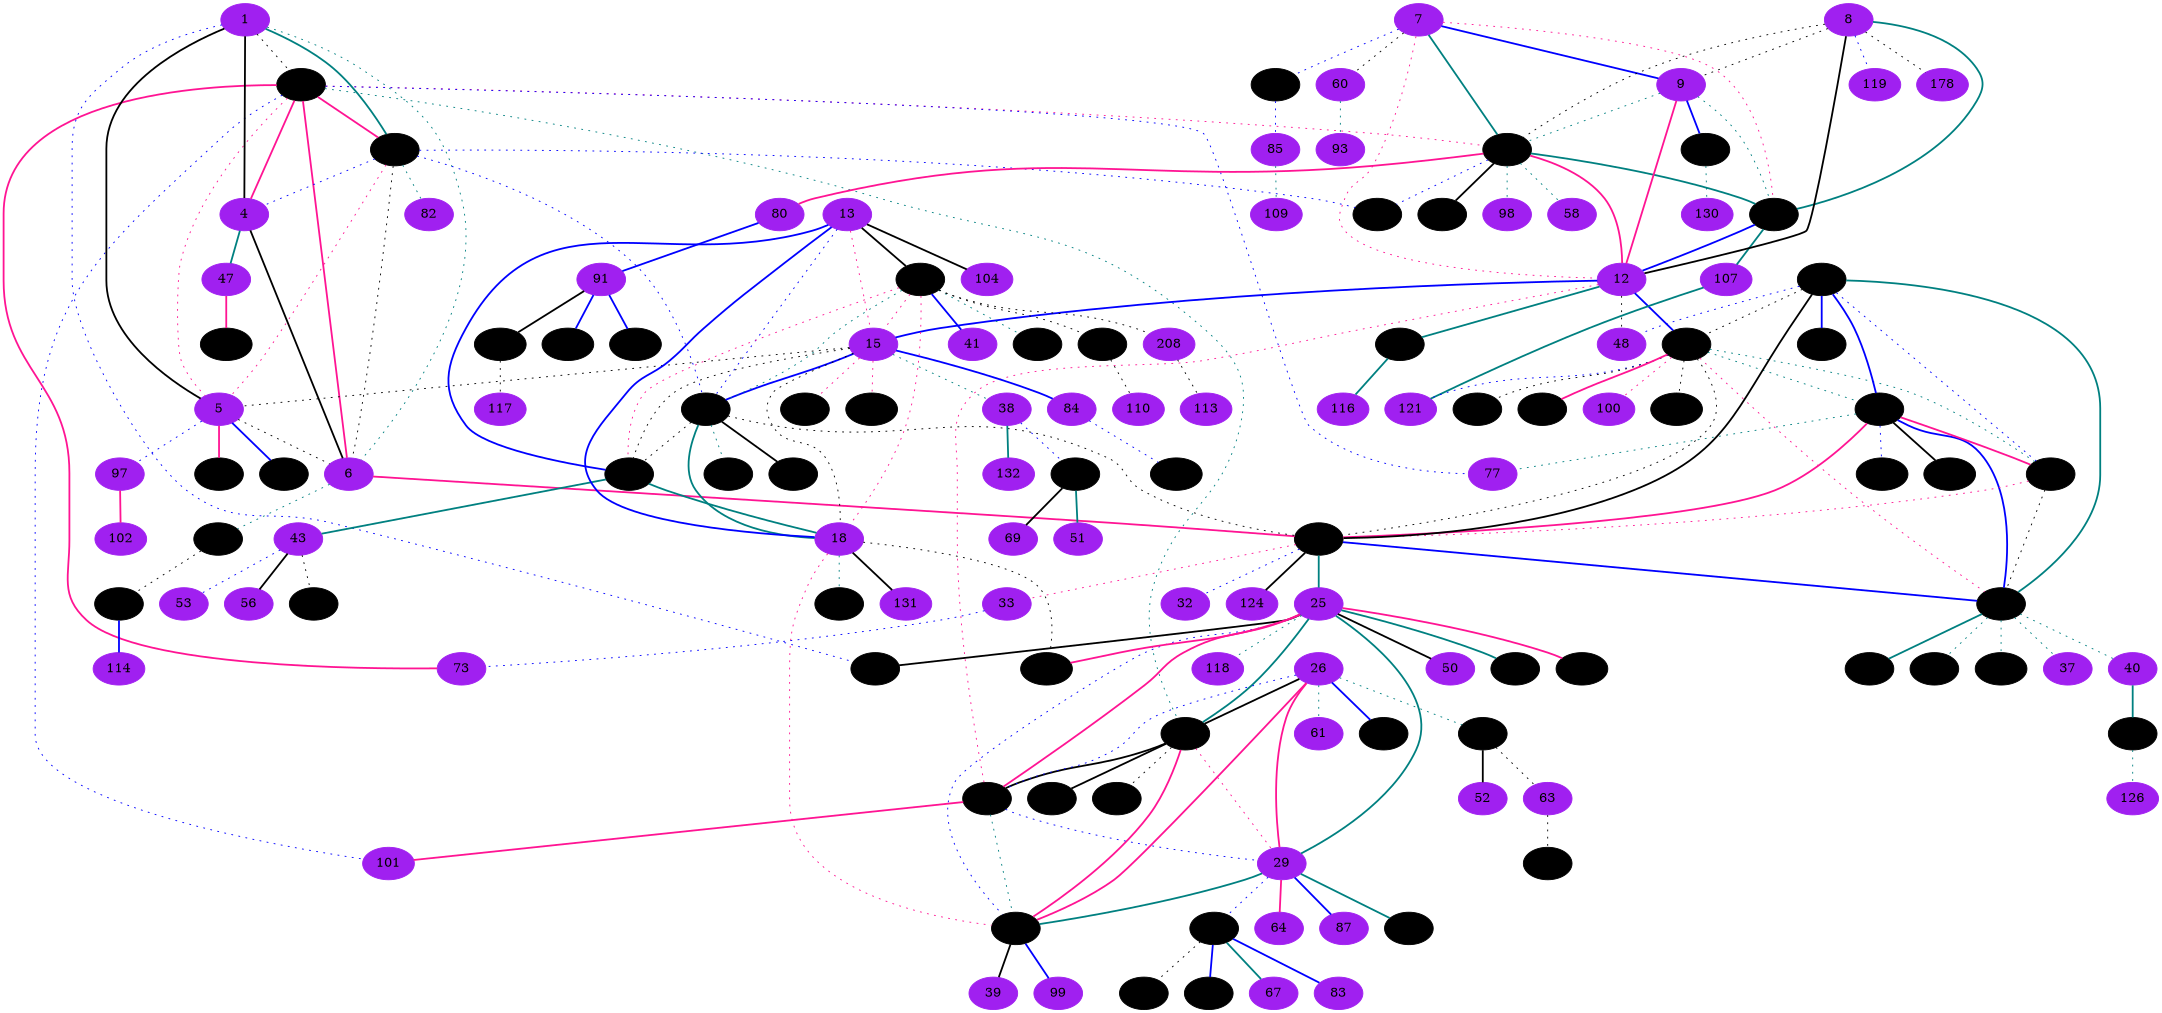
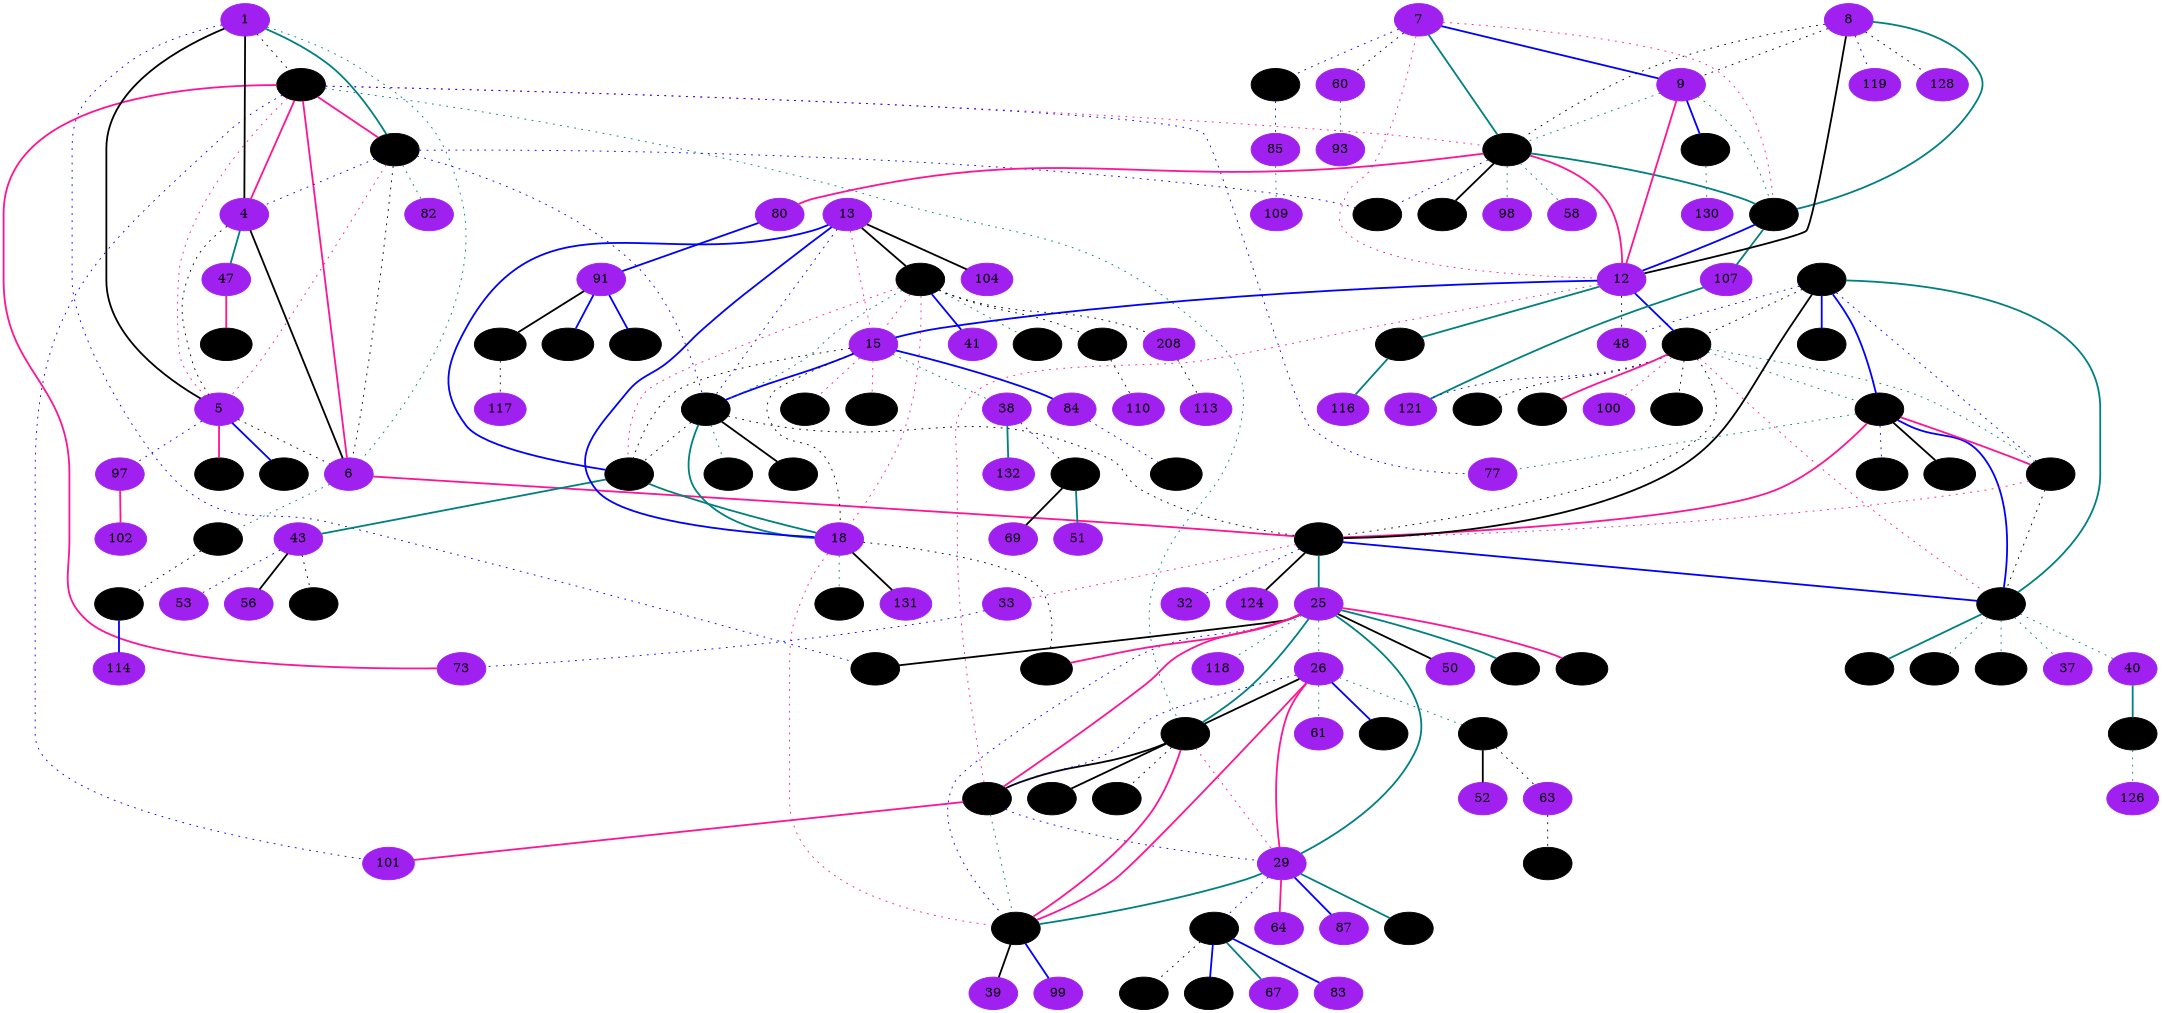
(1942, 85) -> (1942, 85)
(546, 377) -> (183, 296)
none -> (1319, 636)
